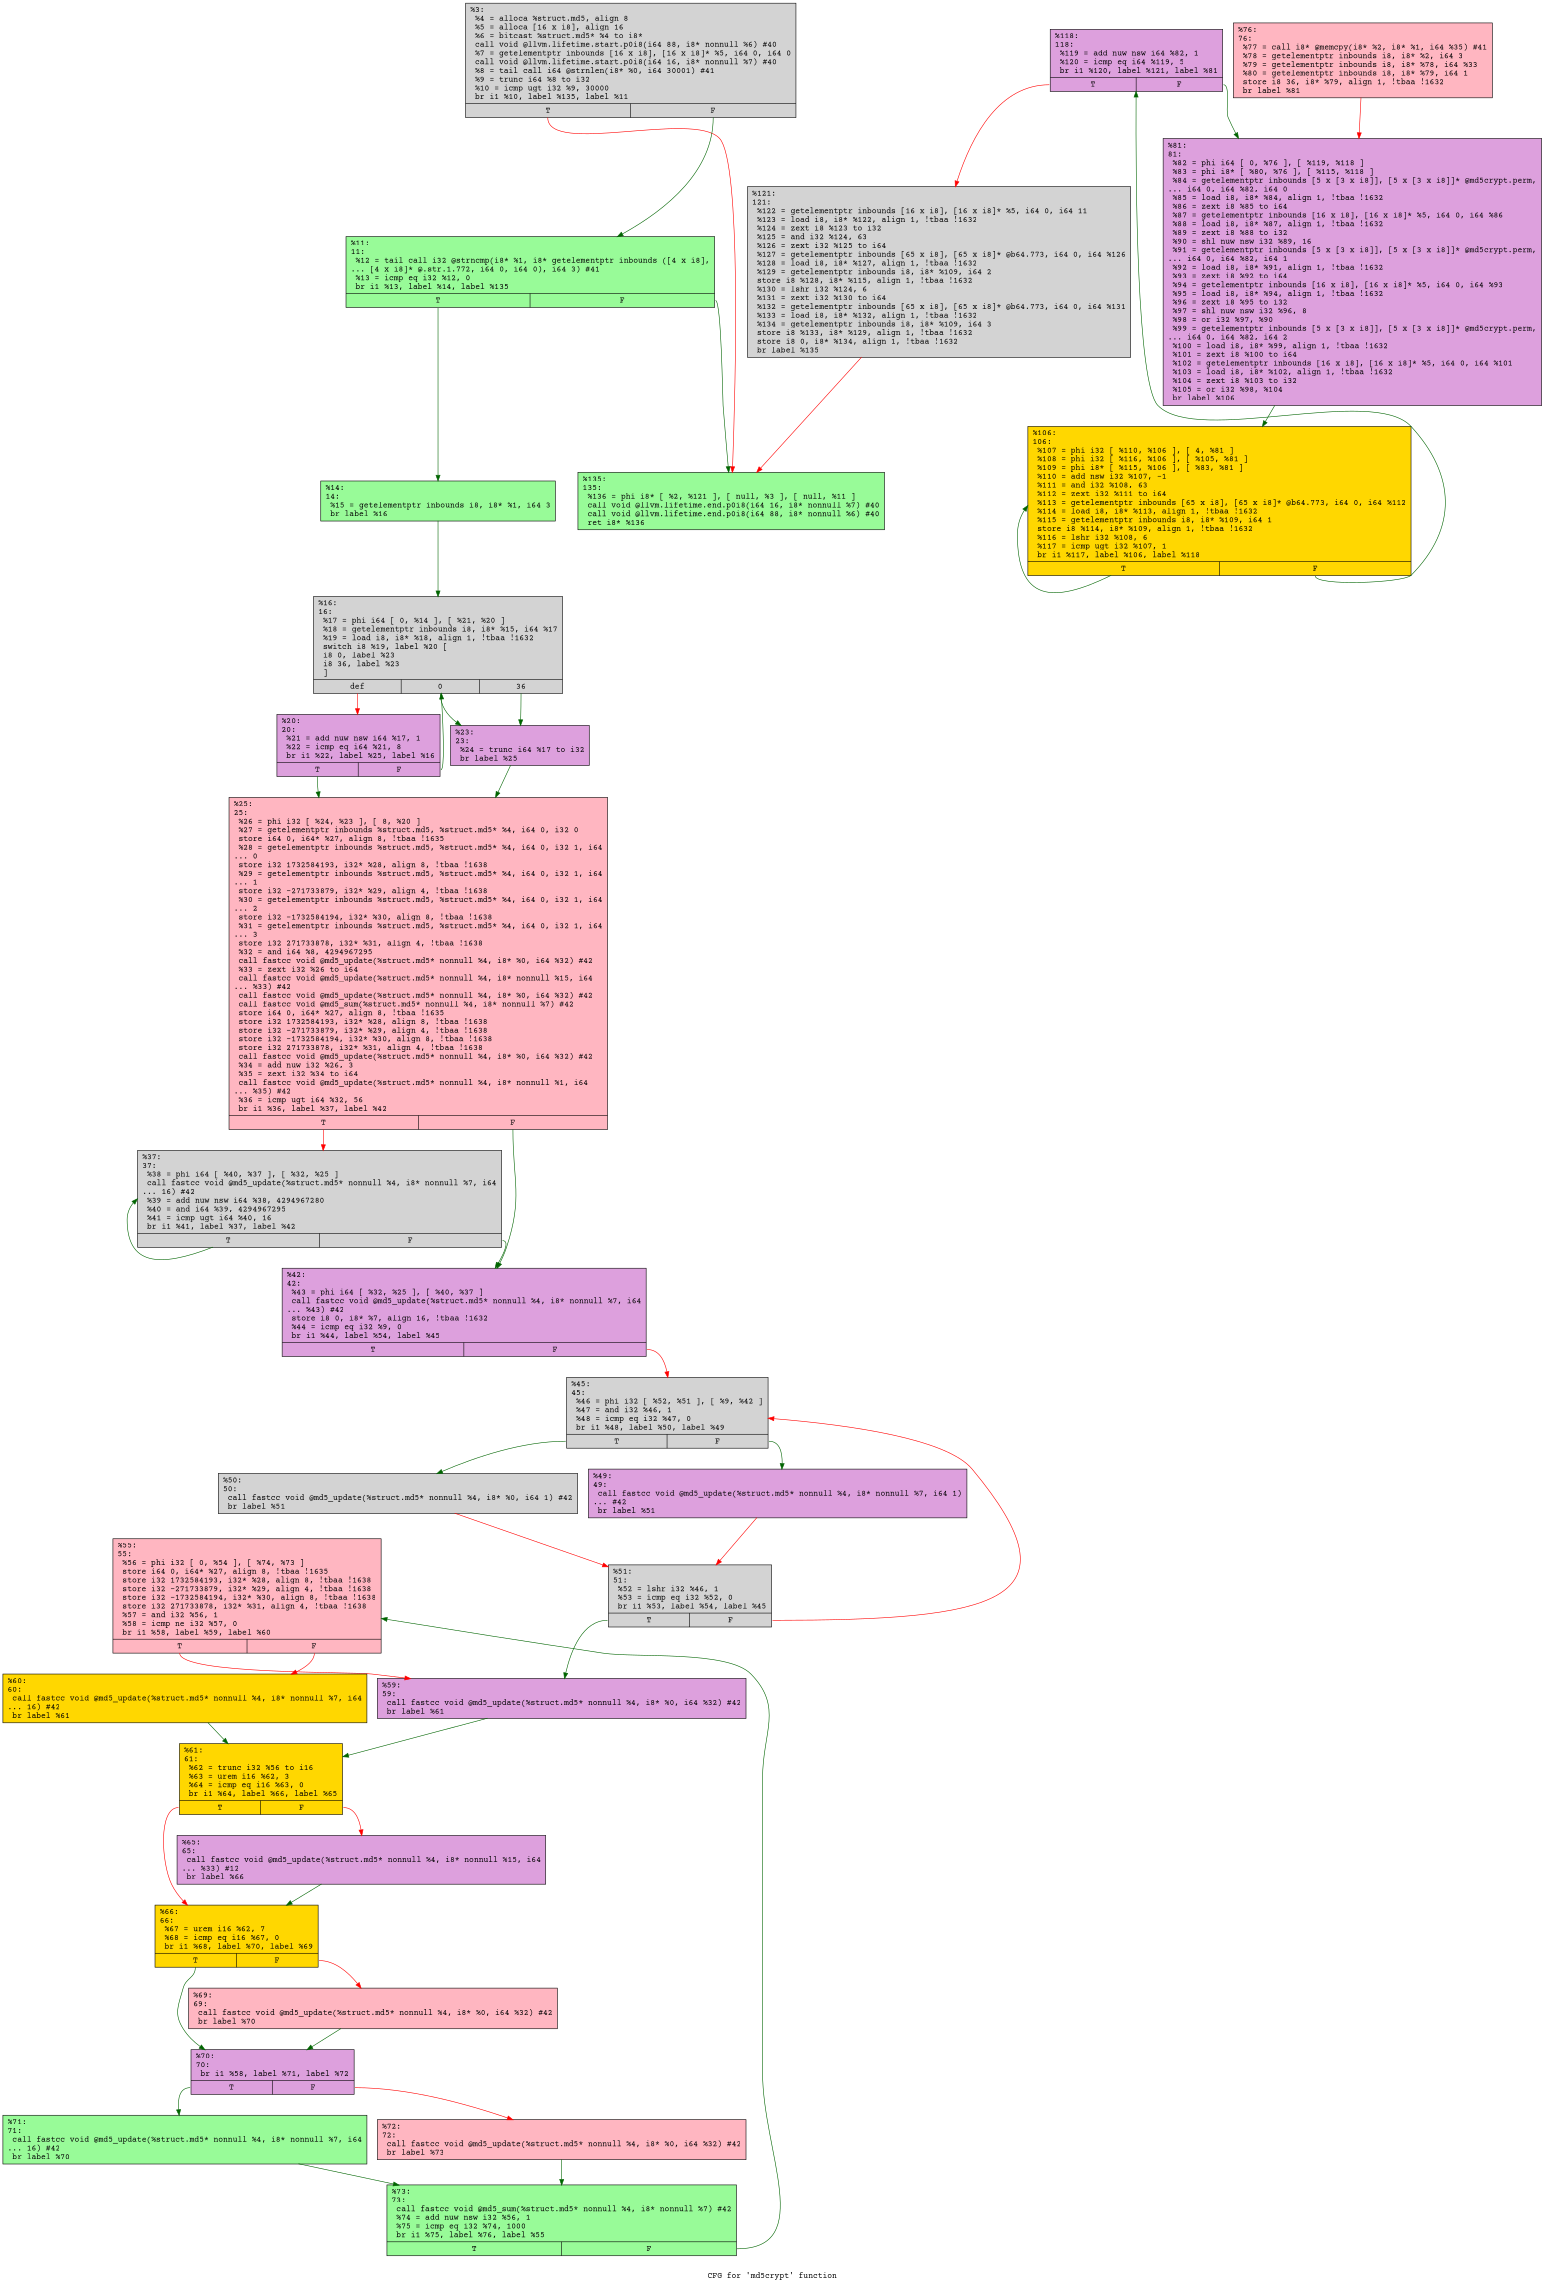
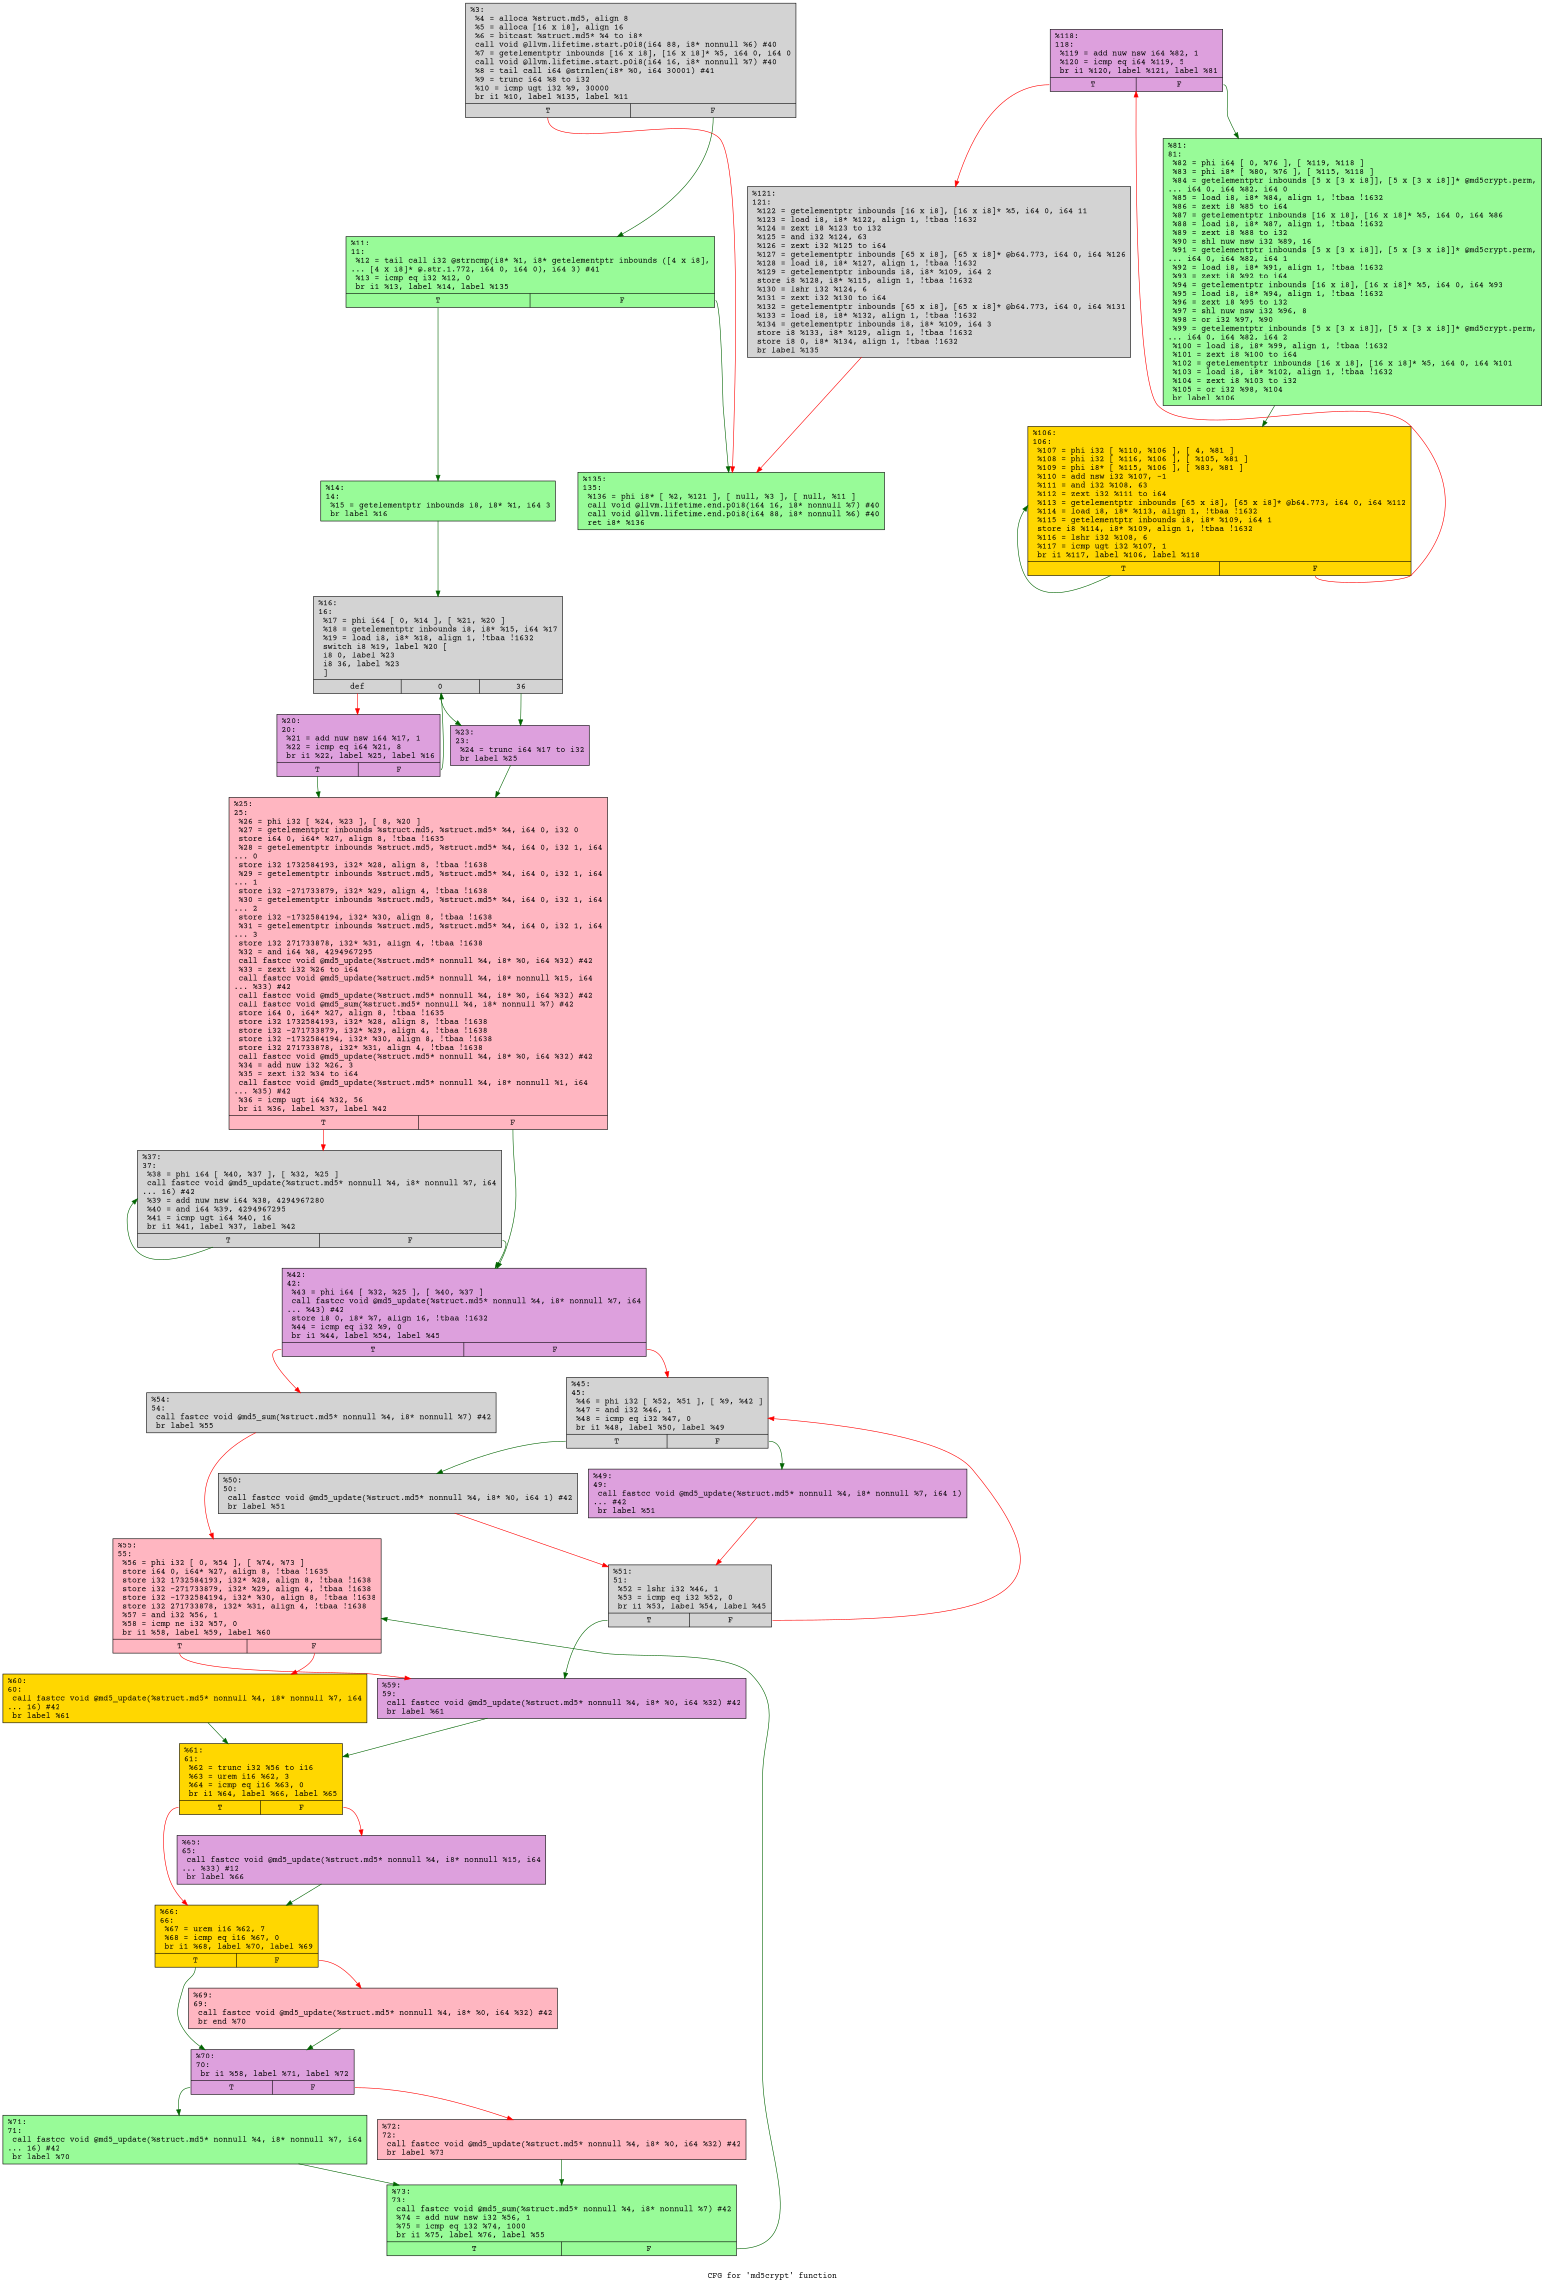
(1363, 60) -> none
(1352, 272) -> (1352, 272)
(1262, 417) -> (1262, 417)
none -> (321, 1413)
(225, 2021) -> (220, 2021)
